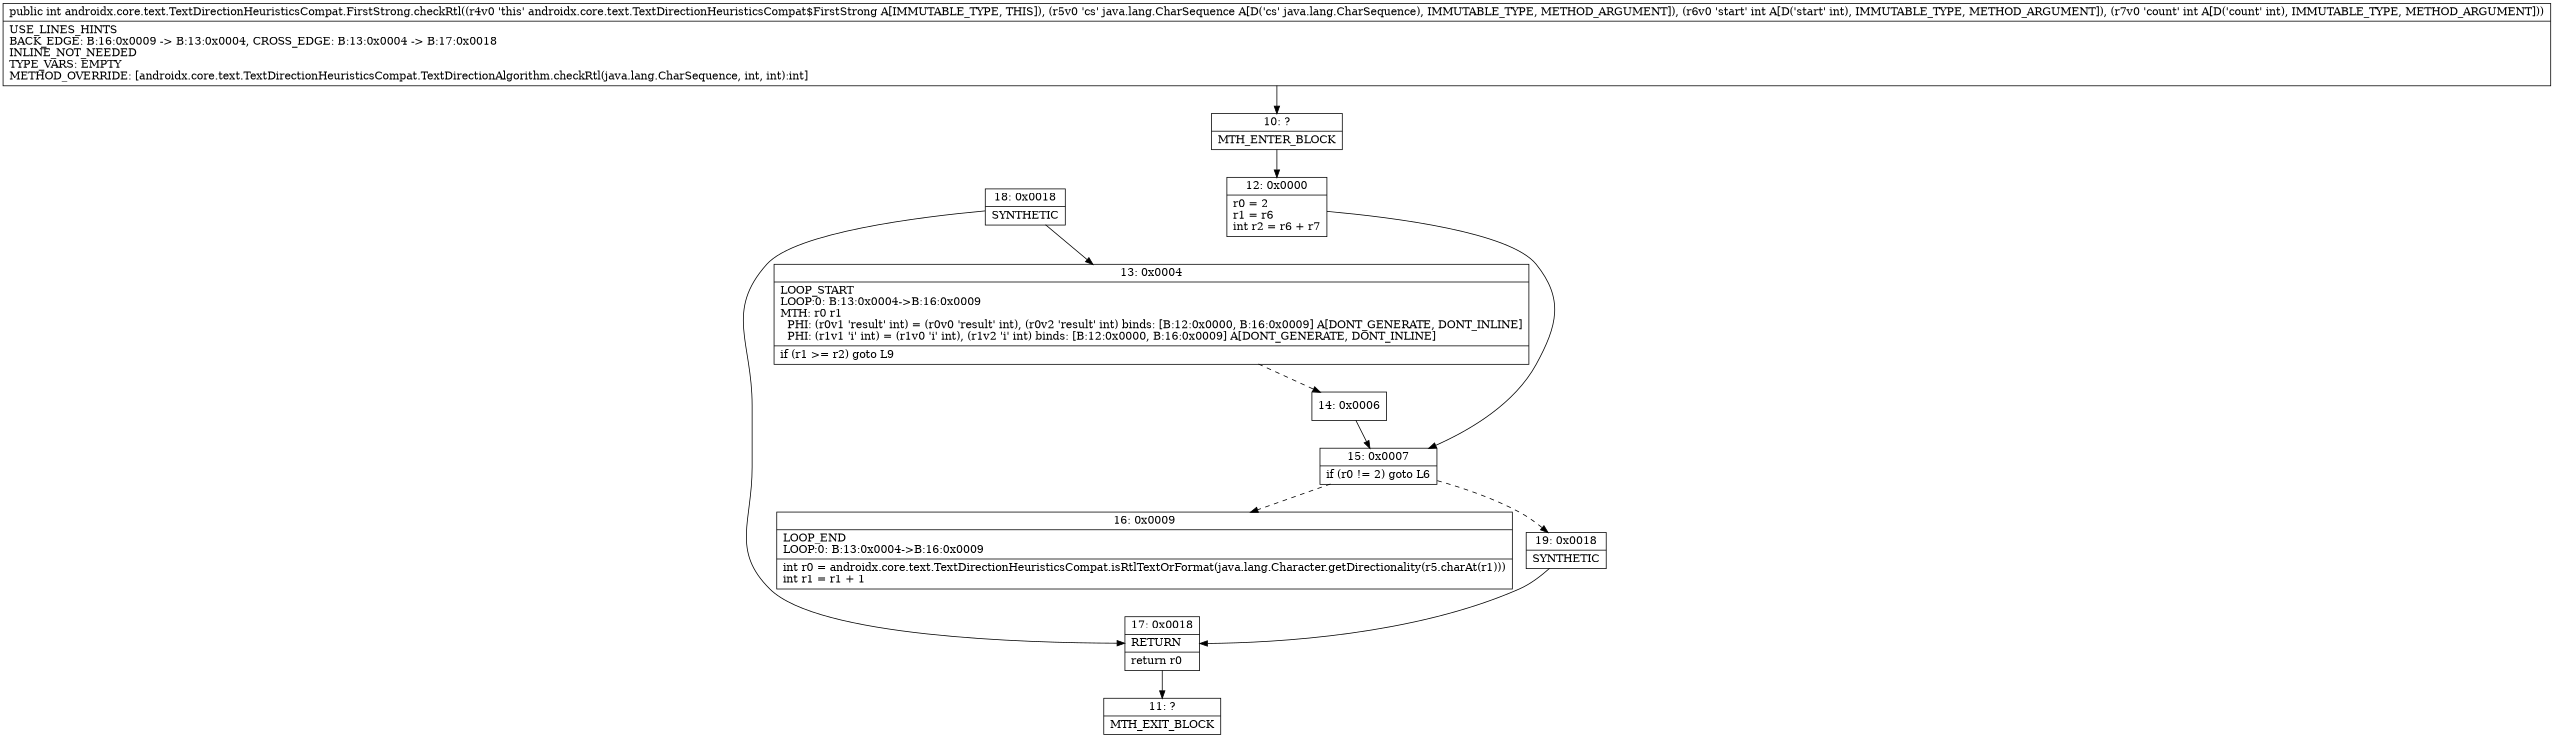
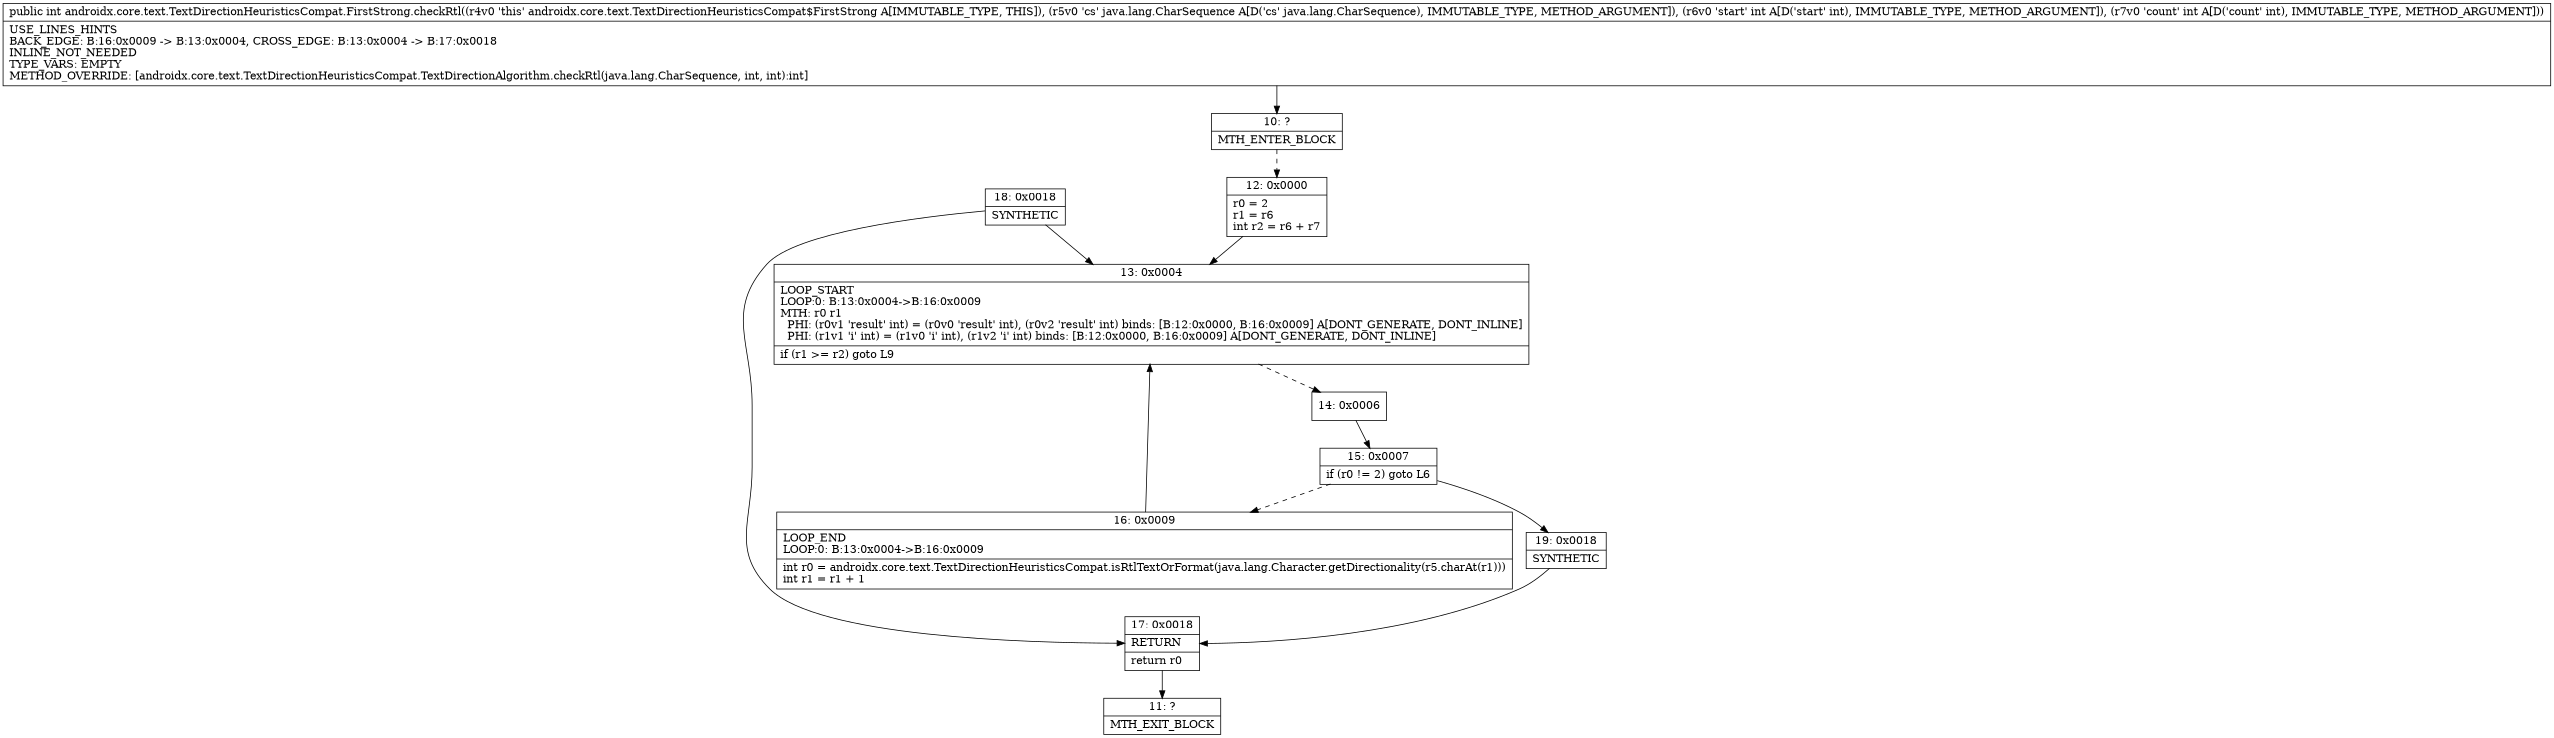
(1277, 160) -> (1277, 160)
(1542, 273) -> (1229, 248)
none -> (1148, 442)
(1492, 499) -> (1492, 499)
